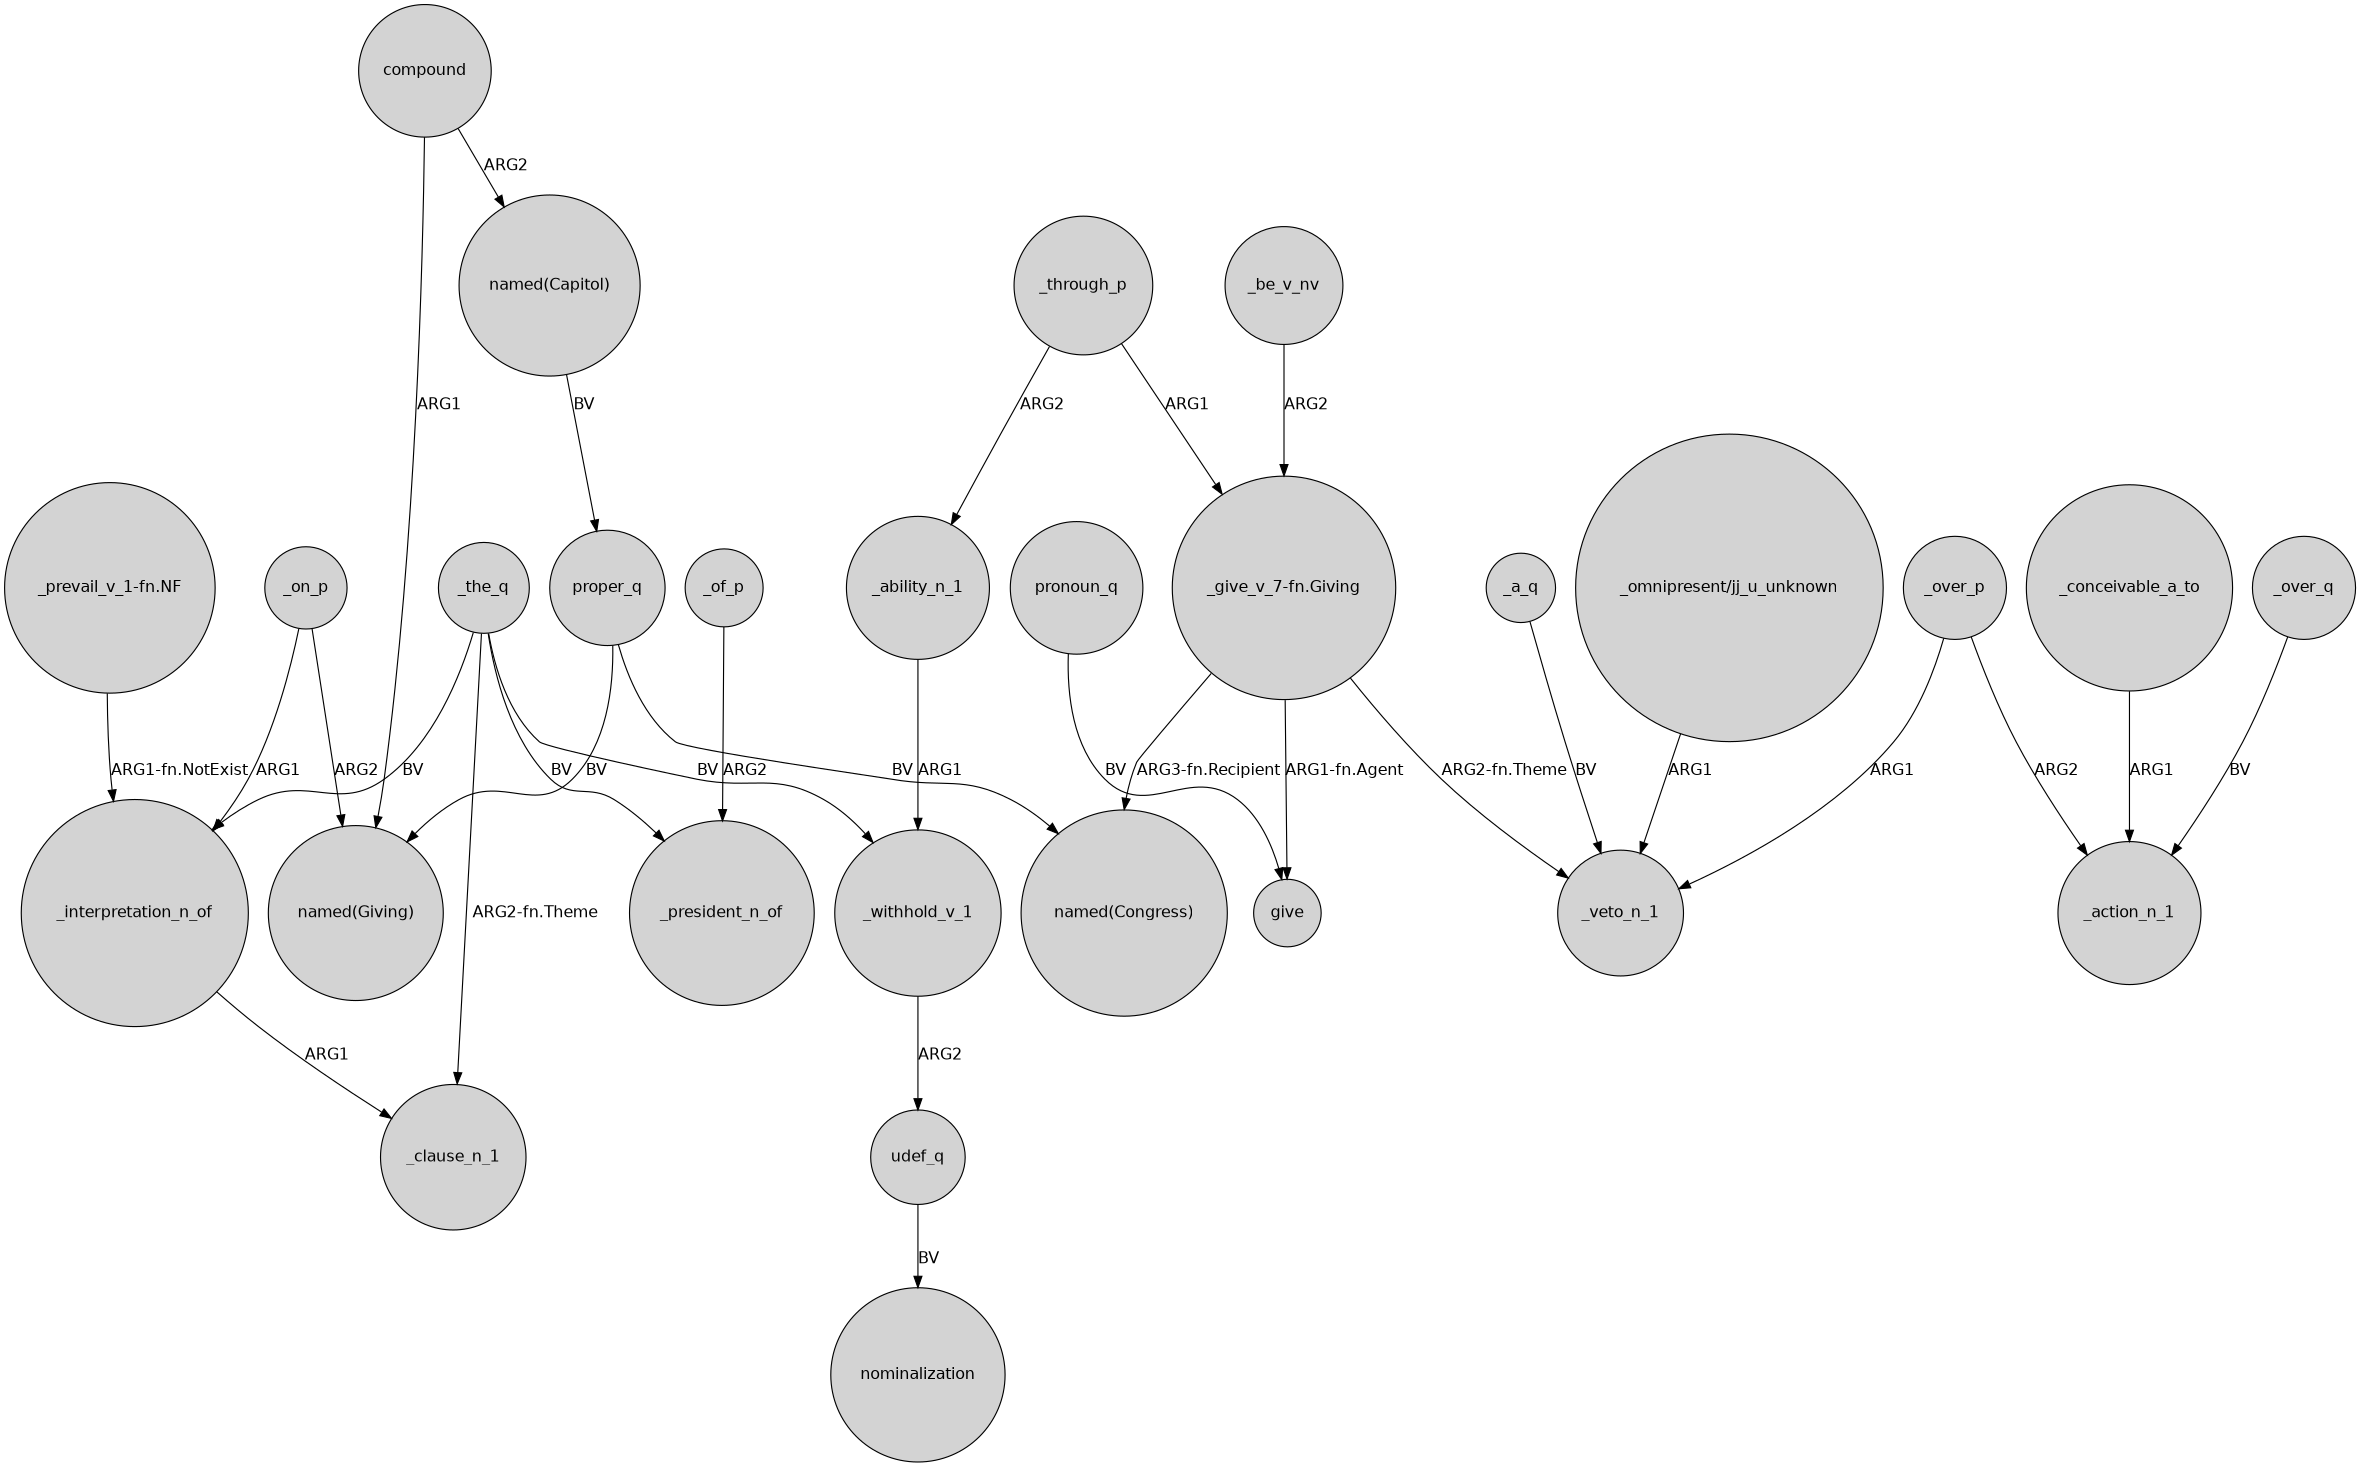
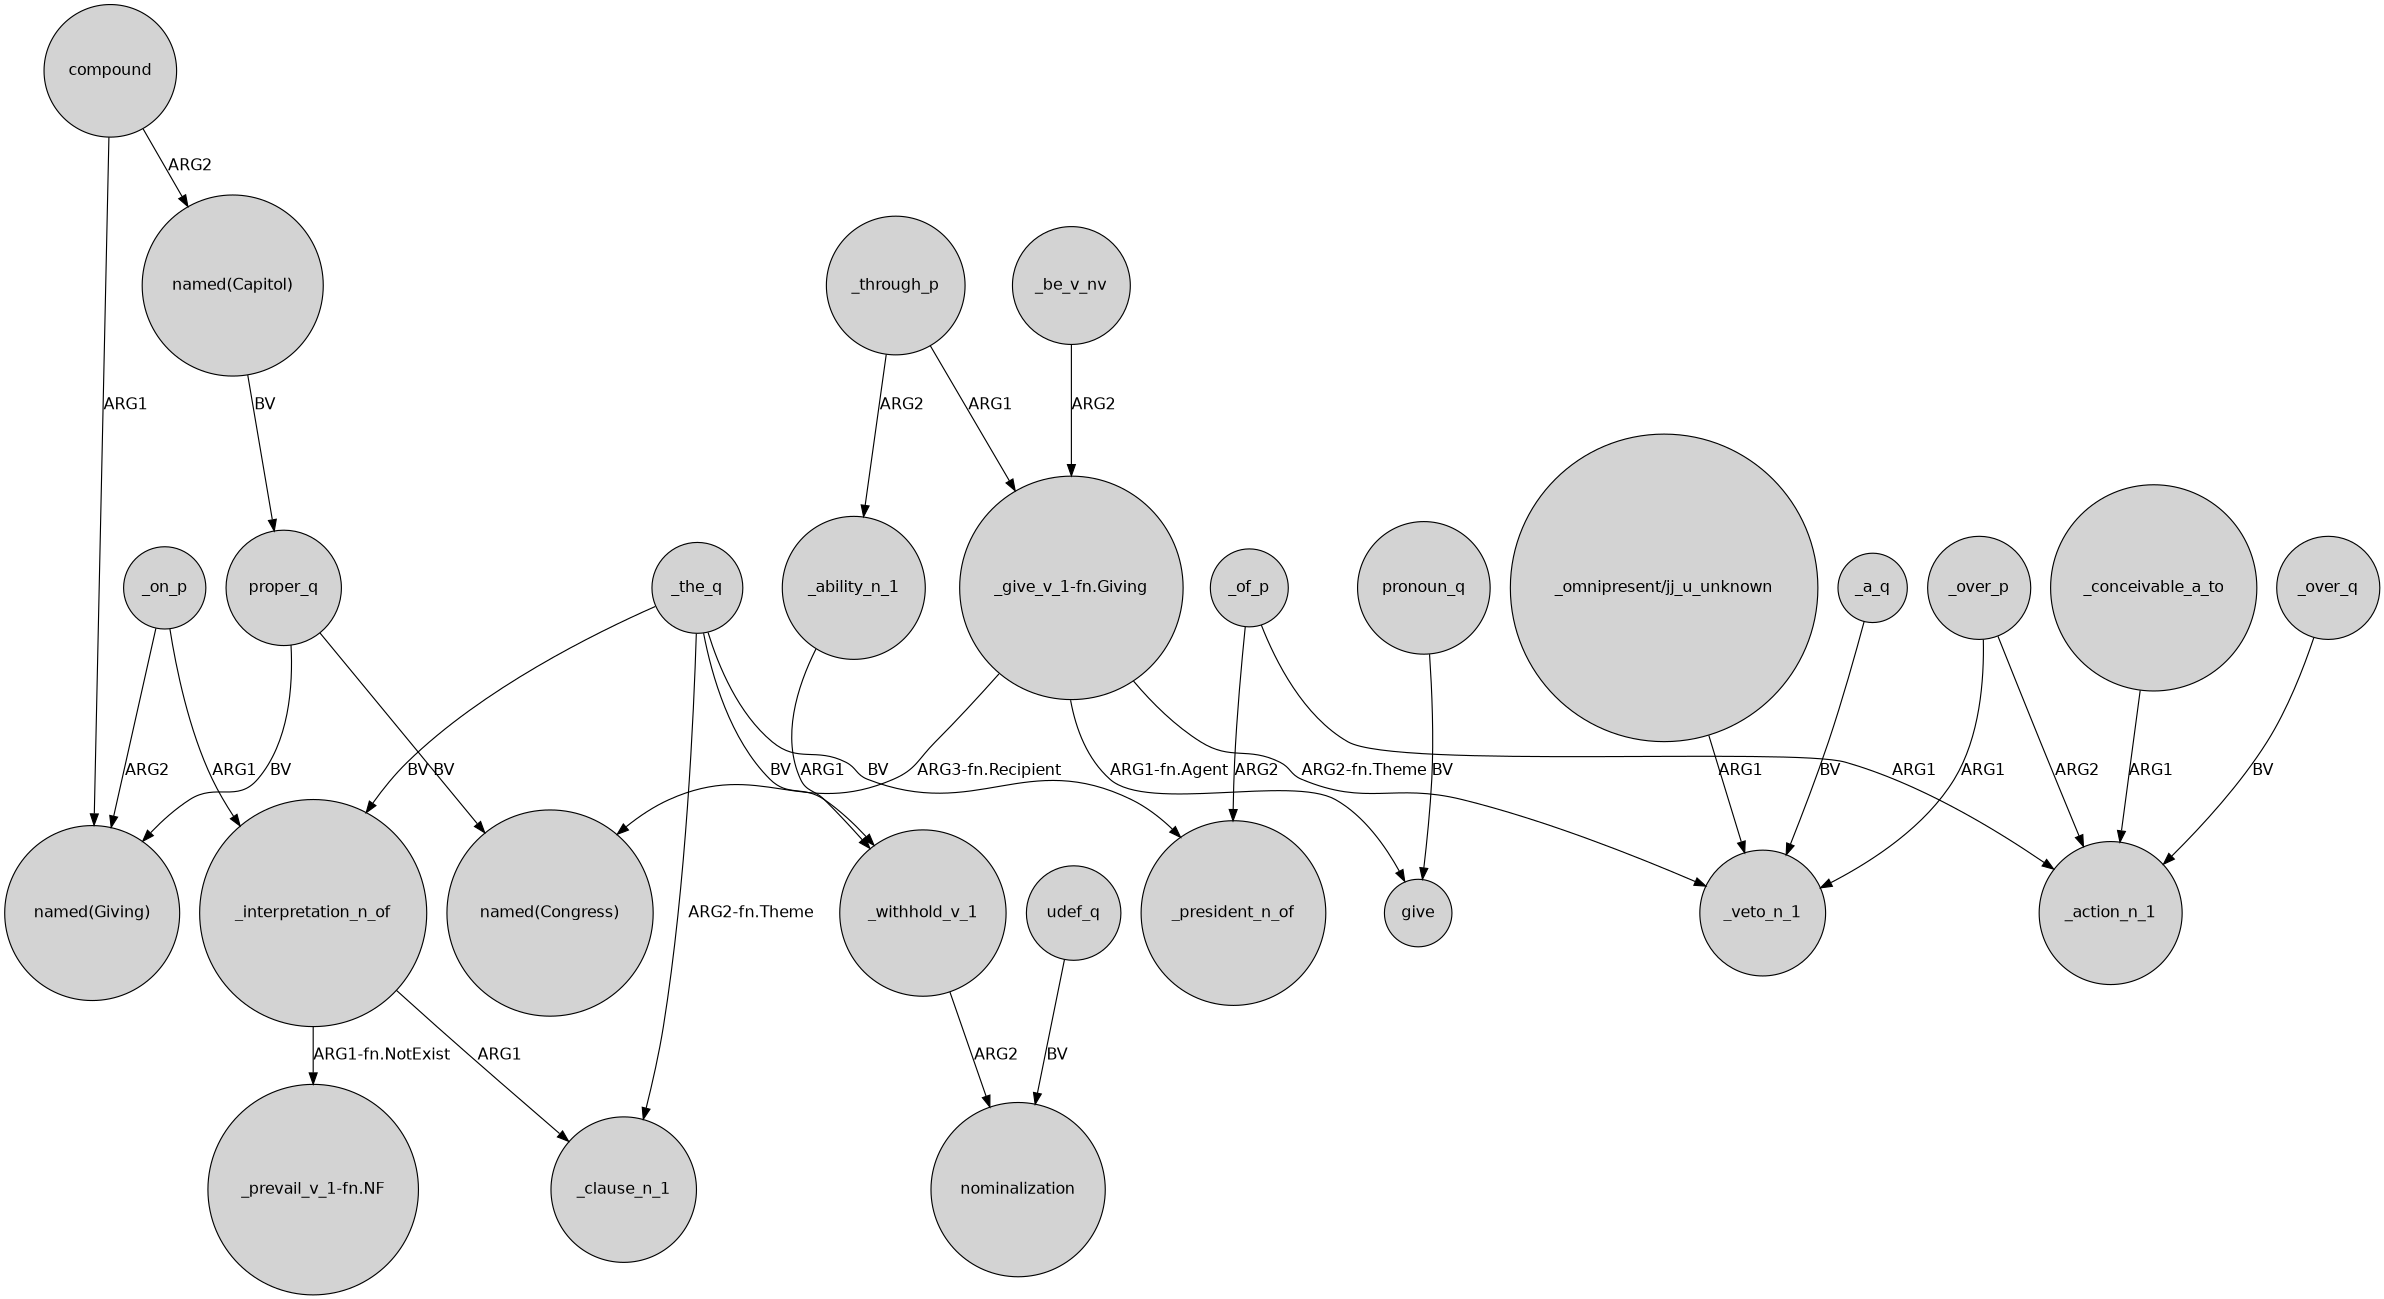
(1284, 588) -> (1071, 588)
(108, 742) -> (313, 1050)
none -> (1634, 756)
(918, 1047) -> (968, 1044)
